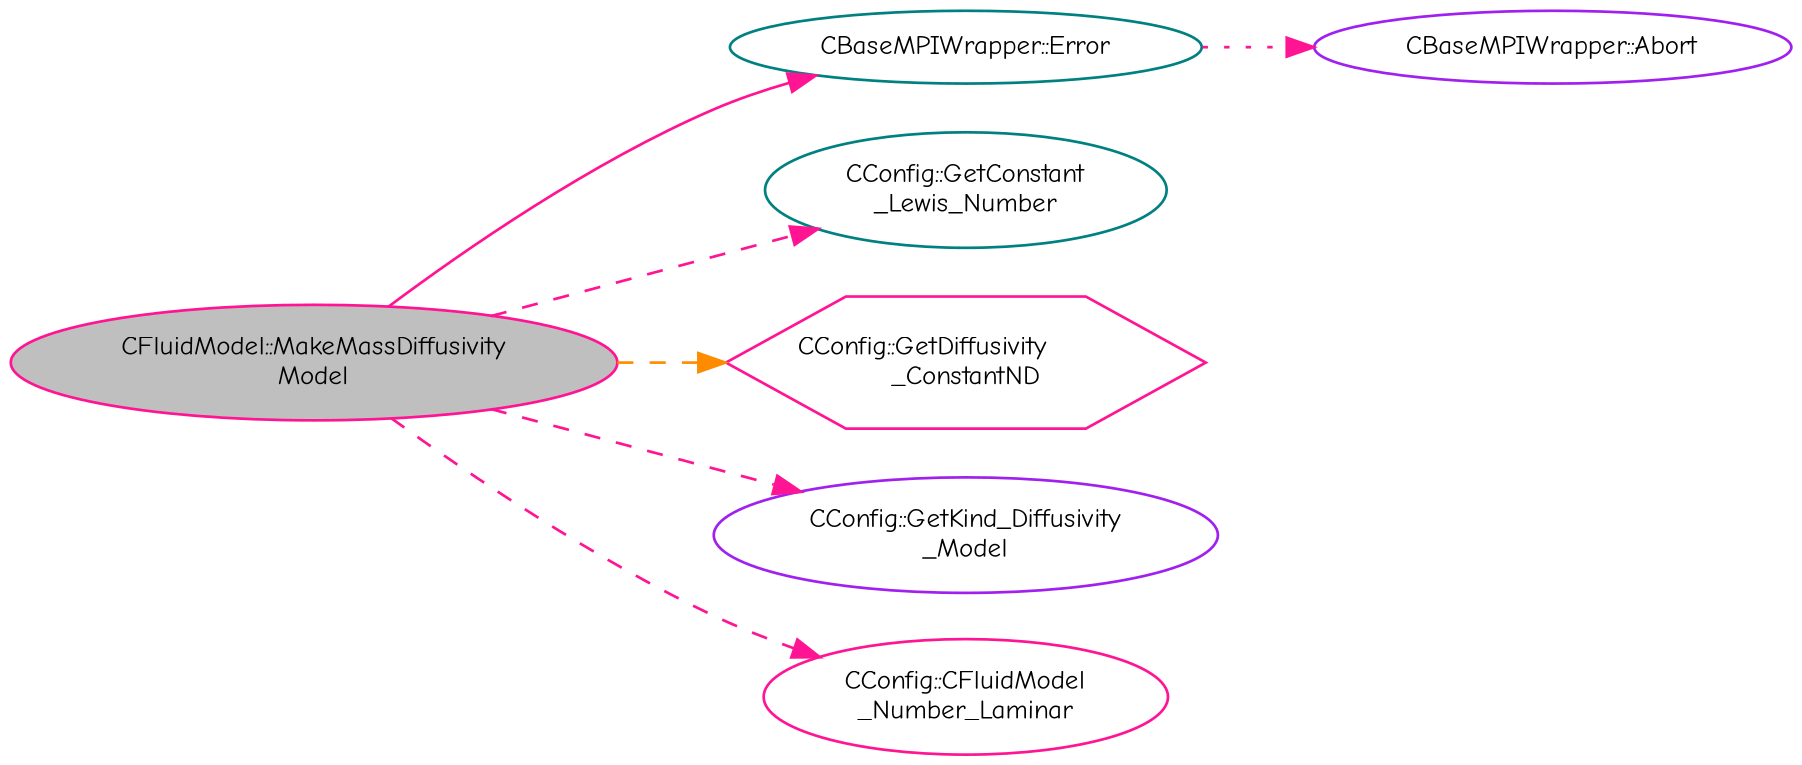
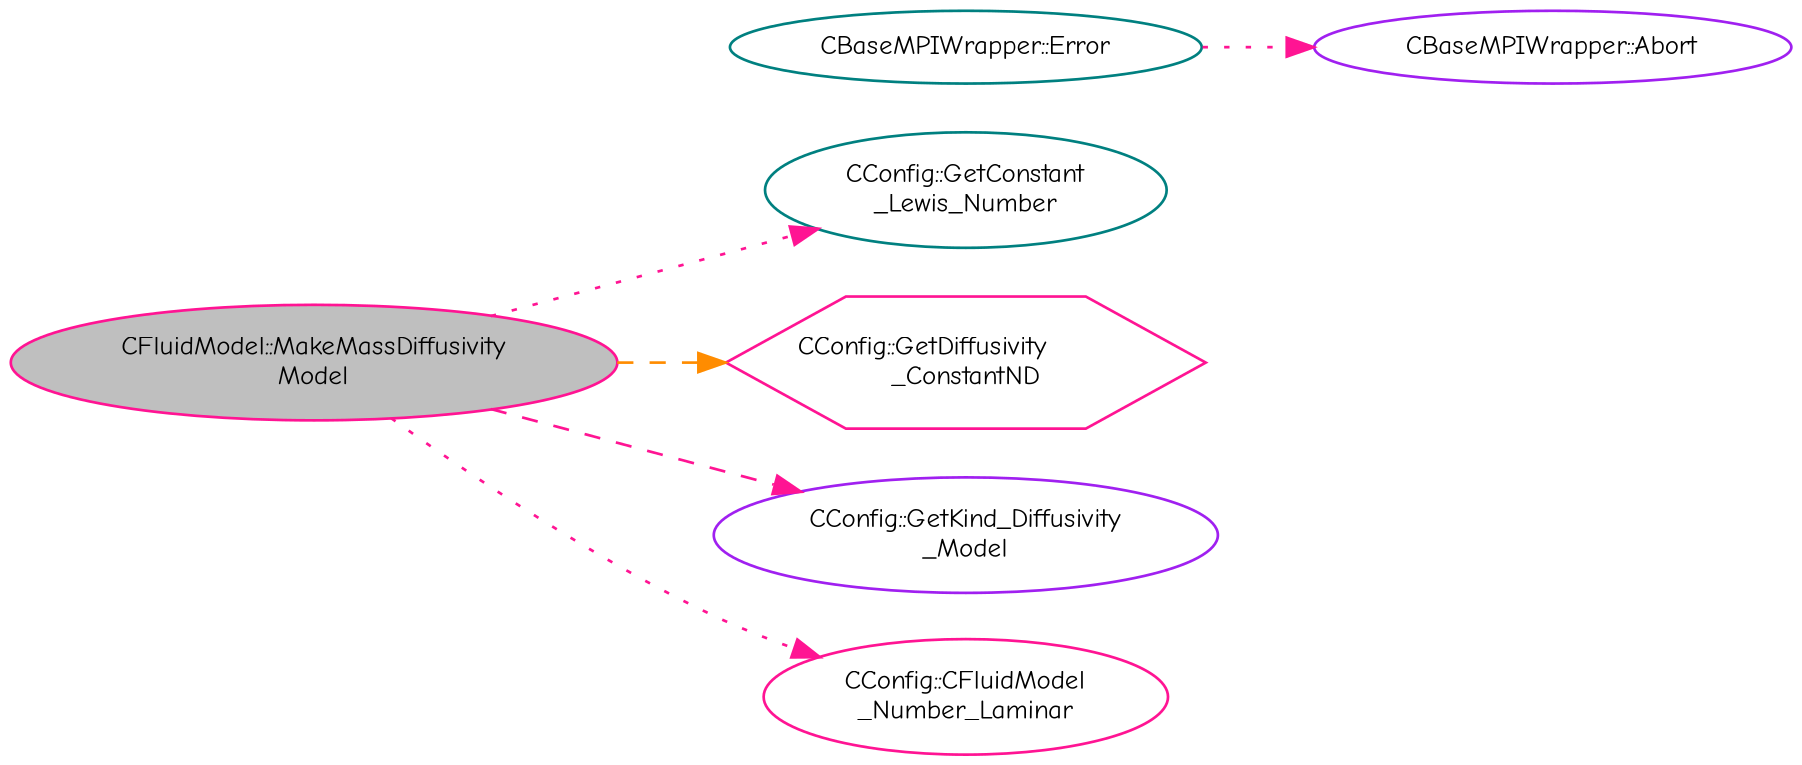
(580, 178) -> none
(641, 276) -> (641, 276)
(585, 546) -> (585, 546)
